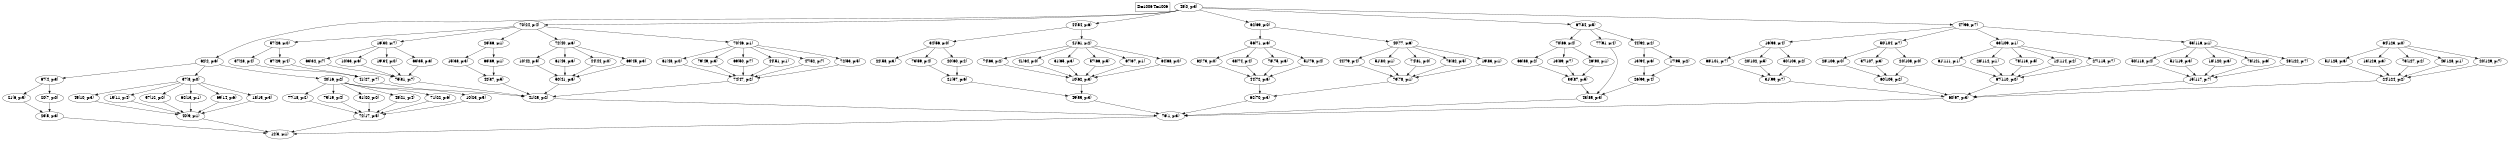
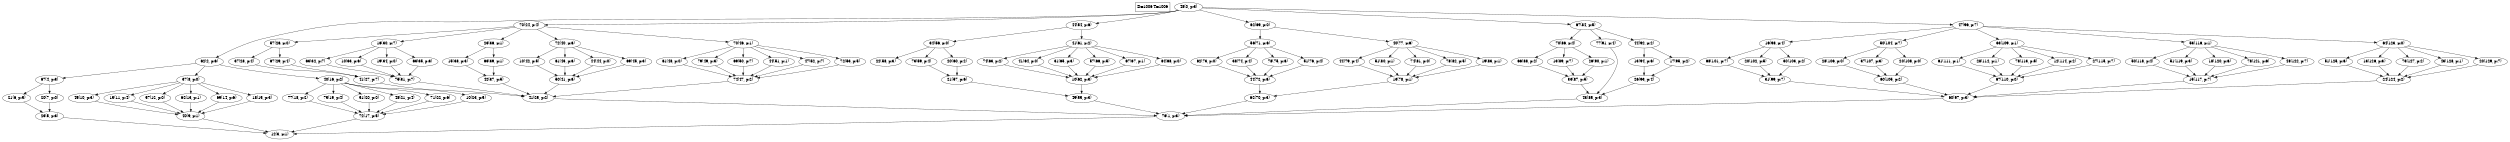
none -> (2179, 34)
(1403, 80) -> (1403, 80)
